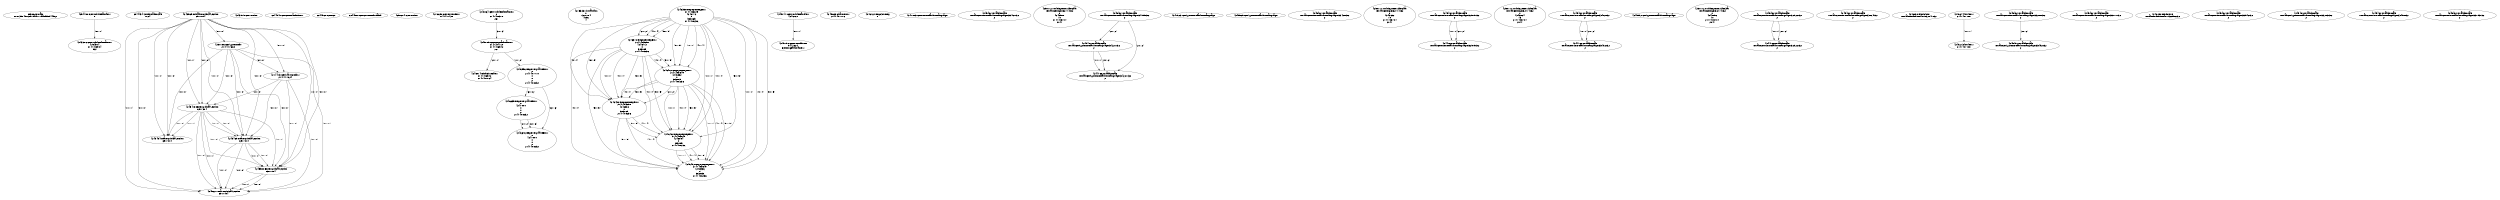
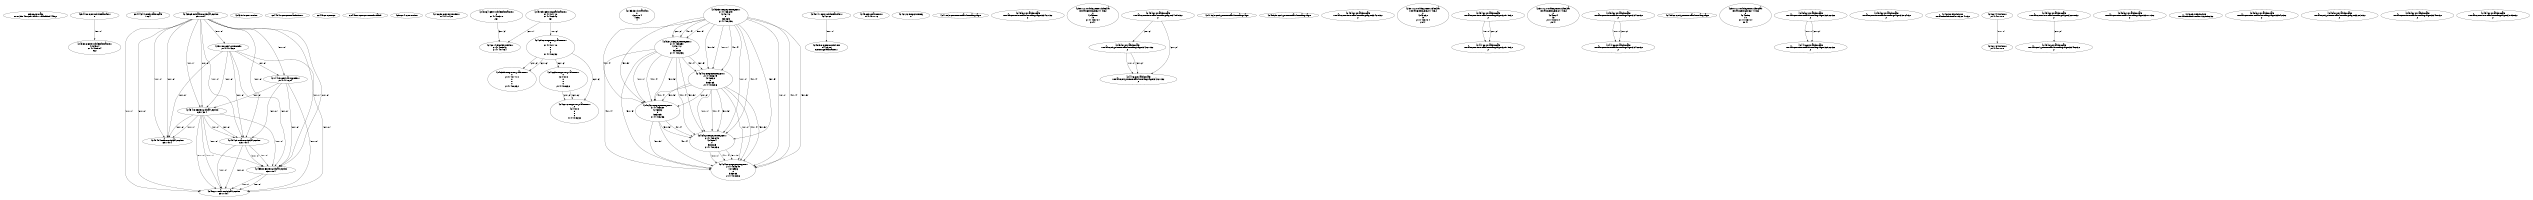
(497, 30) -> (498, 31)
none -> (512, 79)
